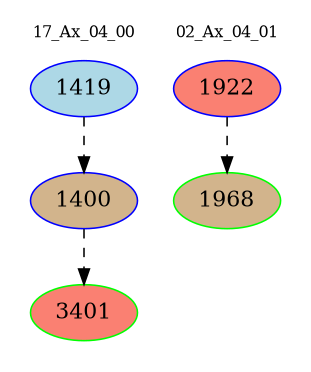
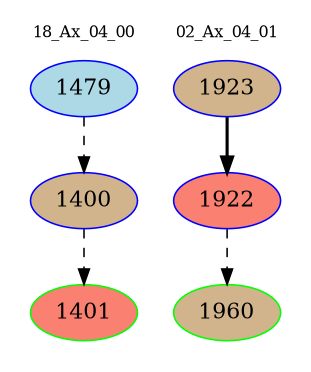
(84, 33) -> (84, 33)
(84, 89) -> (84, 89)
none -> (227, 89)
(227, 201) -> (227, 313)
(84, 313) -> (84, 313)
